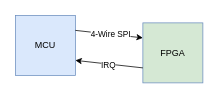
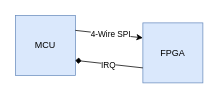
(173, 53) -> (173, 53)
(82, 61) -> (82, 61)
